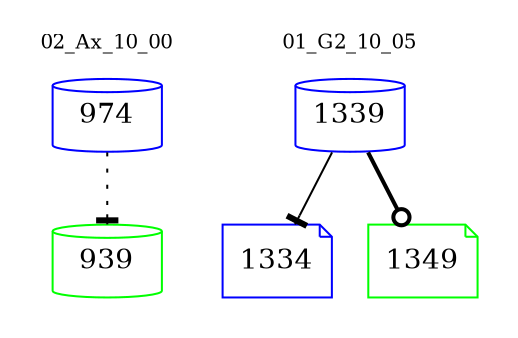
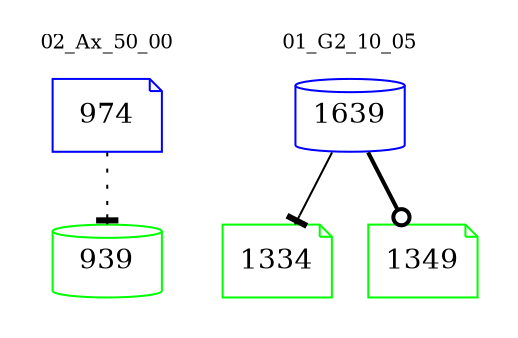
(107, 44) -> (107, 44)
(107, 115) -> (107, 115)
(350, 115) -> (350, 115)
(277, 261) -> (277, 261)
